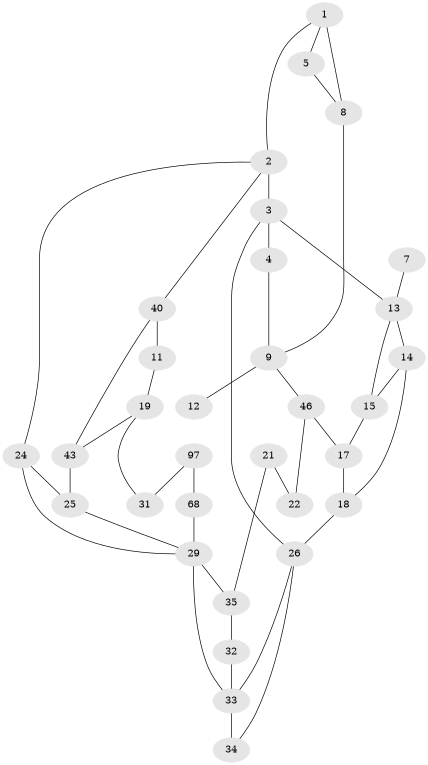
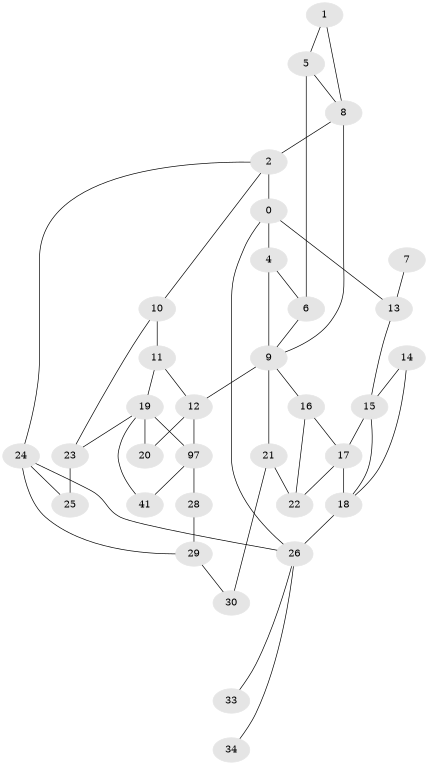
(272, 79) -> (311, 134)
(269, 211) -> (269, 211)
(157, 309) -> (157, 309)
none -> (306, 309)
(401, 334) -> none
none -> (176, 382)
none -> (269, 407)
(306, 407) -> (306, 407)
none -> (166, 429)
none -> (194, 432)
(70, 456) -> (70, 456)
none -> (145, 456)
none -> (370, 459)
none -> (319, 480)
(145, 505) -> (145, 505)
(194, 505) -> (194, 505)
none -> (149, 525)
(132, 530) -> none
(231, 603) -> (231, 603)
(198, 631) -> none
(231, 652) -> none
(231, 726) -> none
